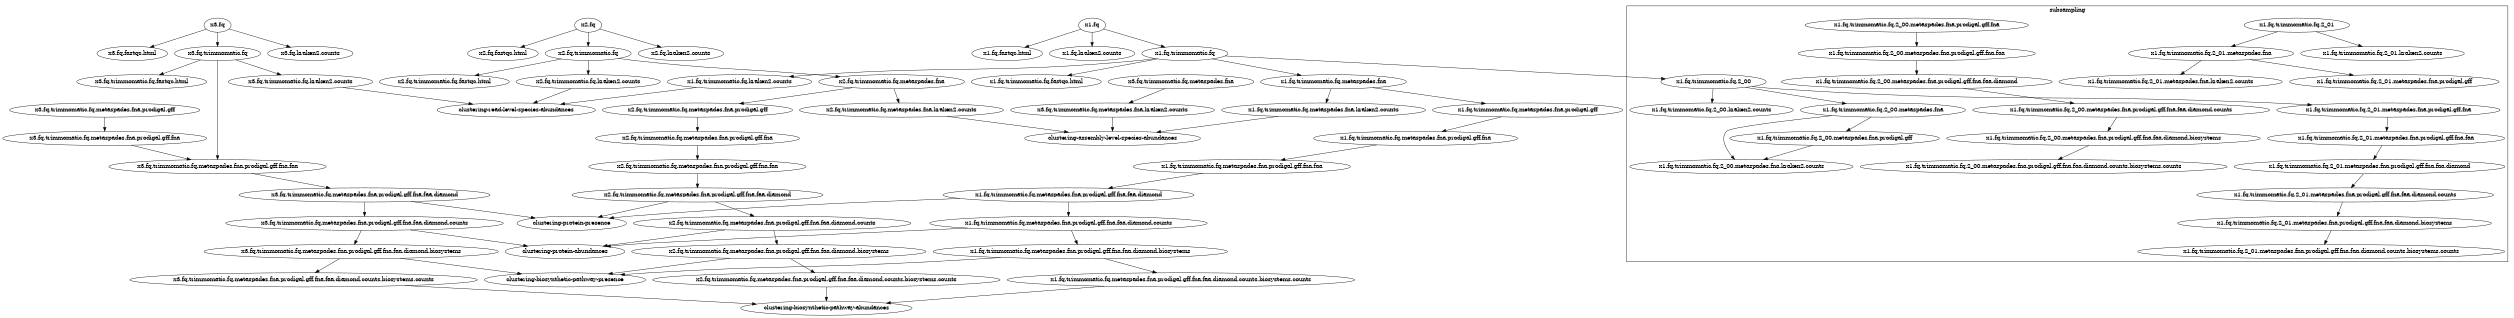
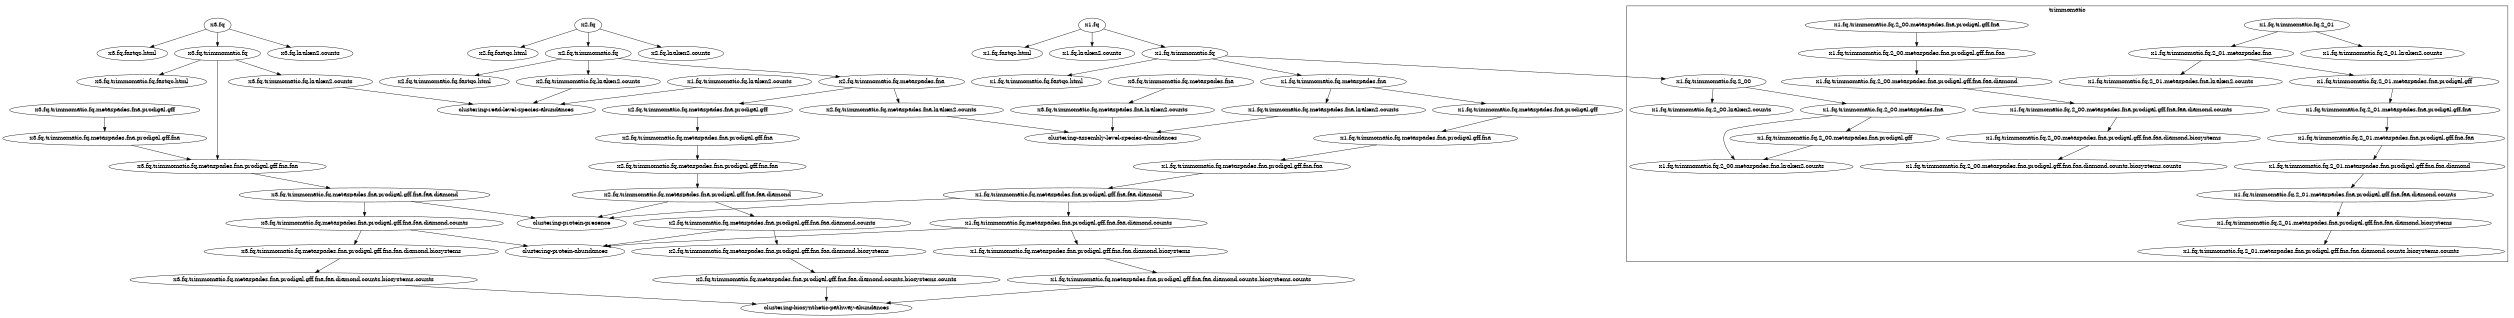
(2067, 10) -> (2067, 10)
(974, 69) -> none
(2002, 98) -> (2392, 94)
(565, 280) -> none
